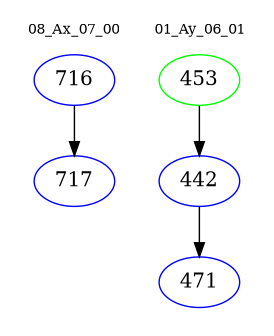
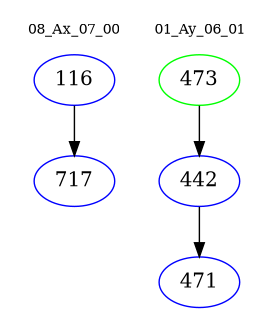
(74, 80) -> (74, 80)
(199, 80) -> (199, 80)
